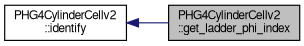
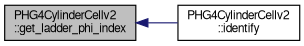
(154, 23) -> (163, 23)
